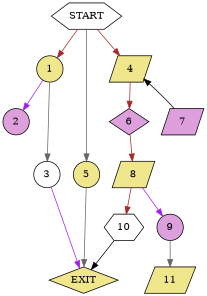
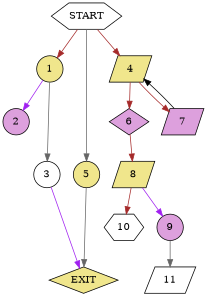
none -> (151, 95)
(105, 252) -> none
(170, 280) -> (170, 280)
